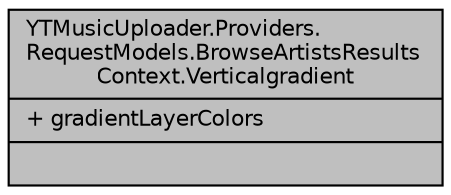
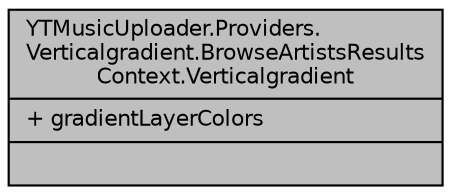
(223, 53) -> (226, 53)
